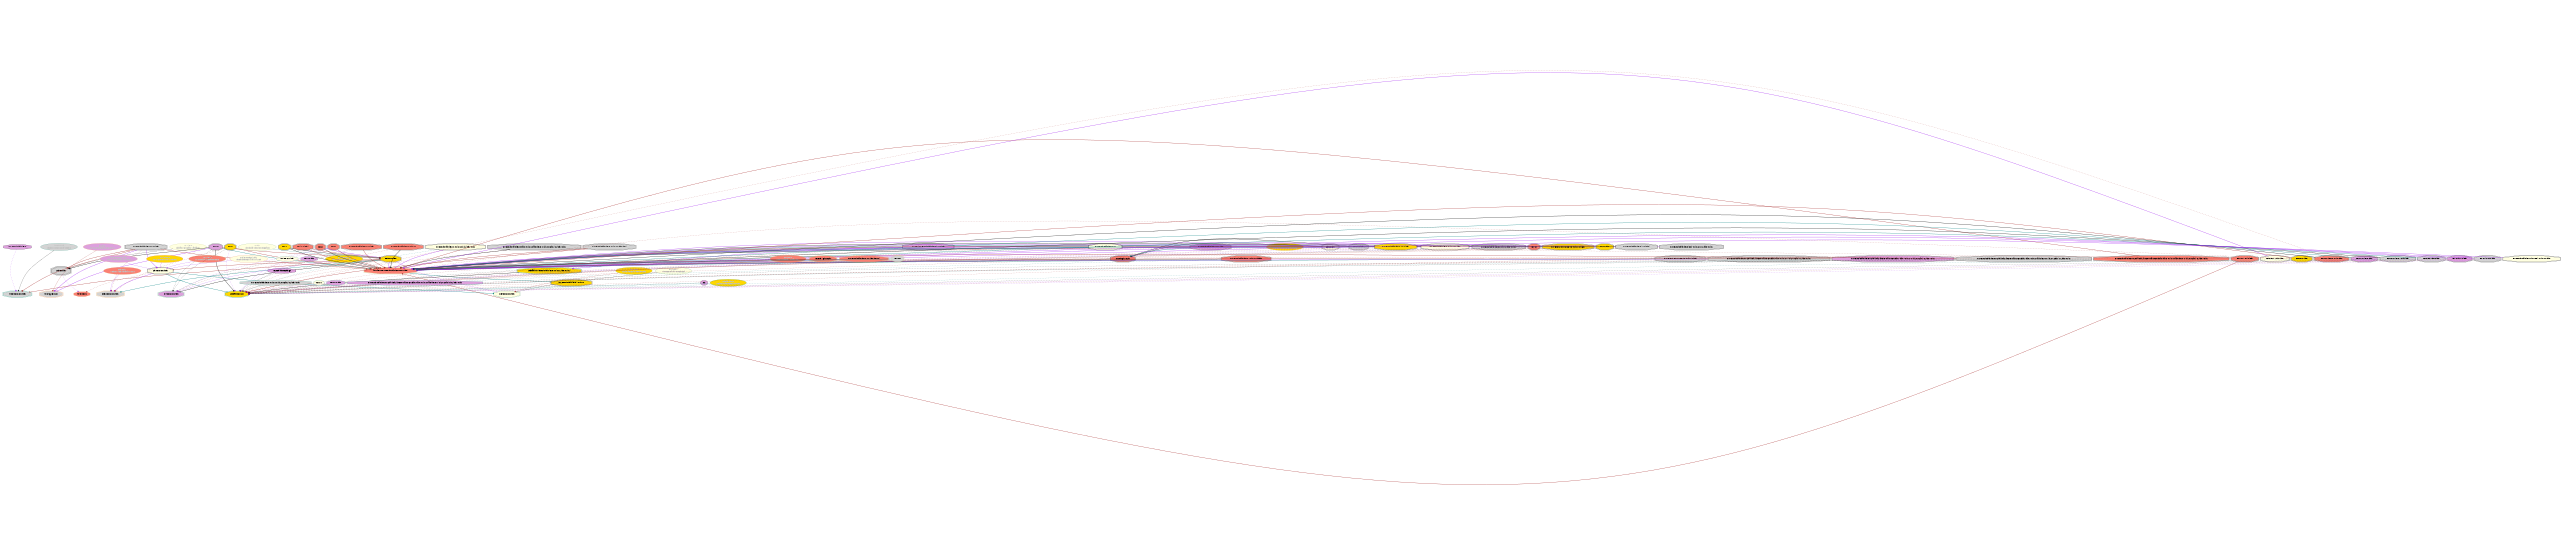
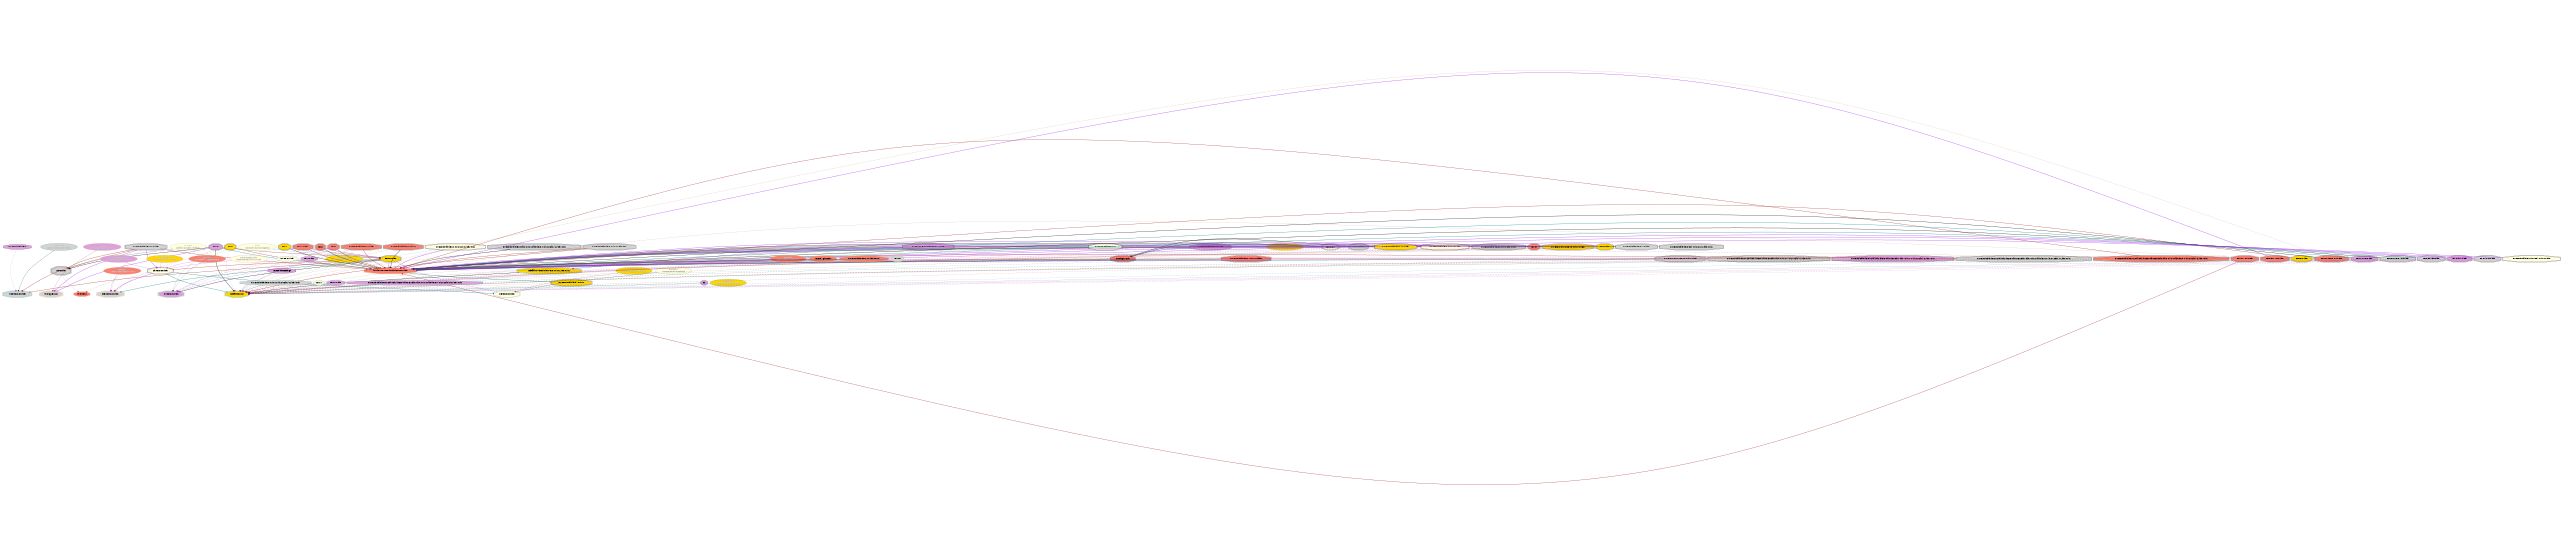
(330, 254) -> (330, 254)
(2275, 259) -> (2275, 259)
